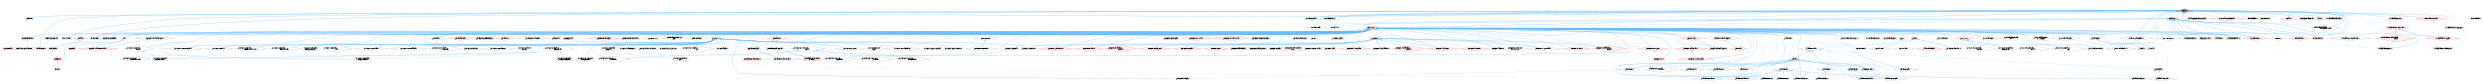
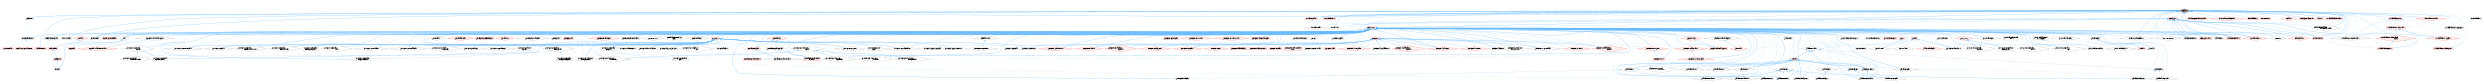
(986, 38) -> (986, 38)
